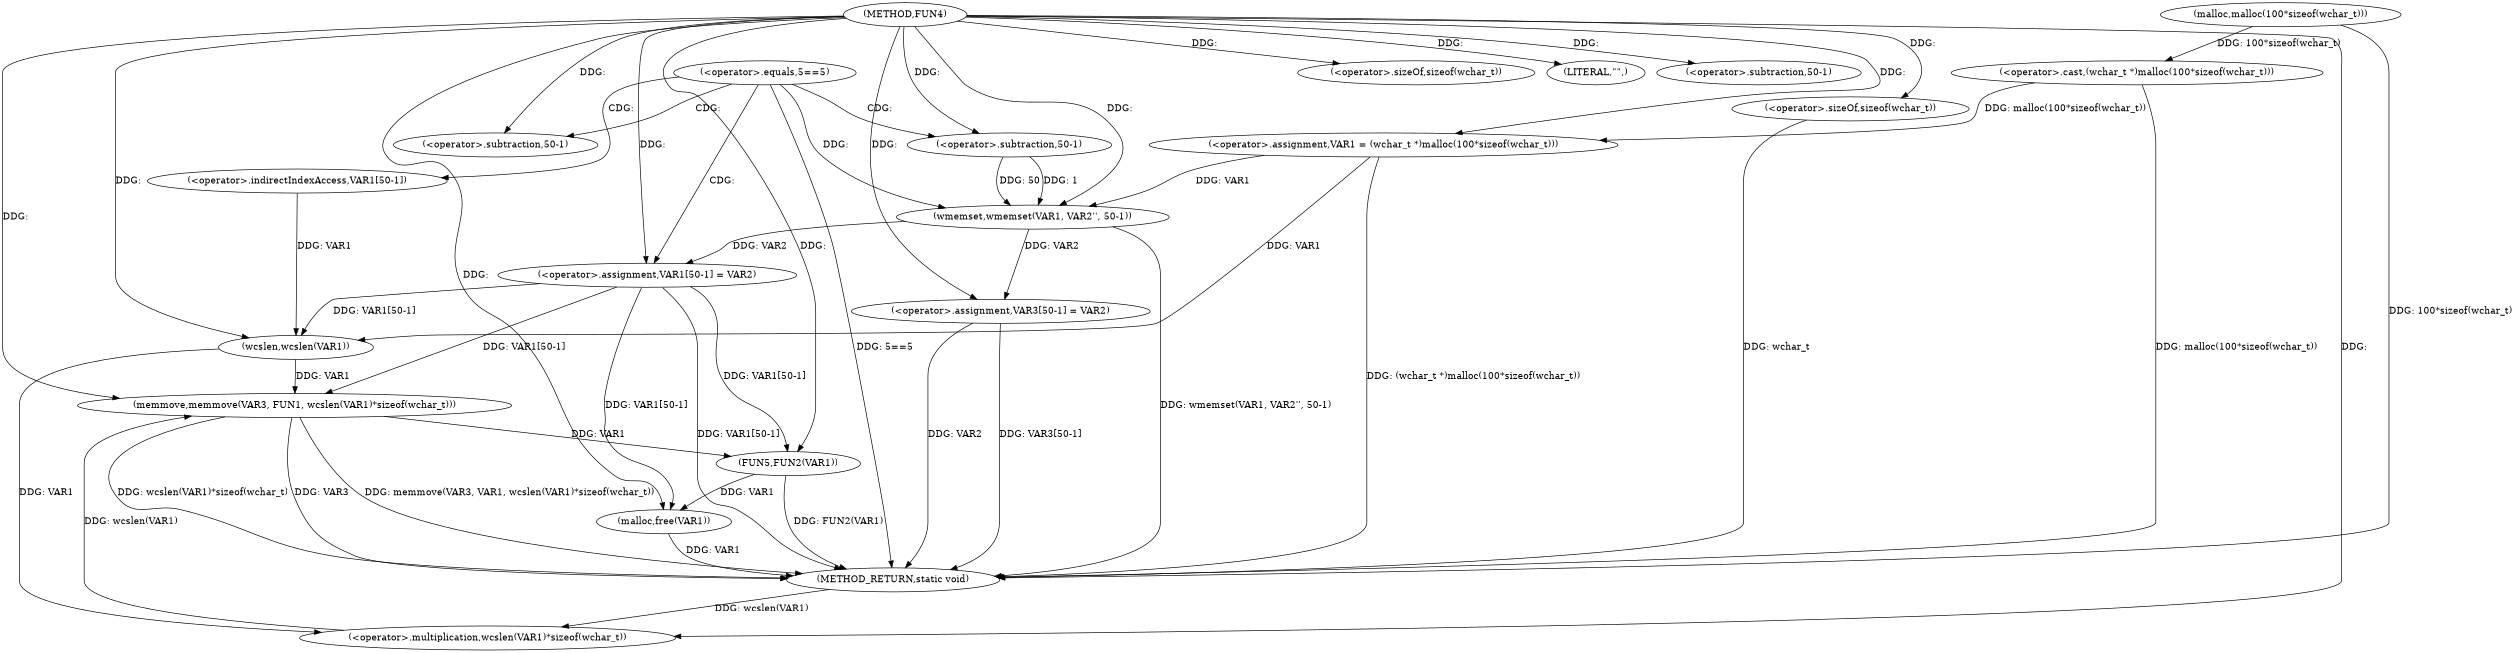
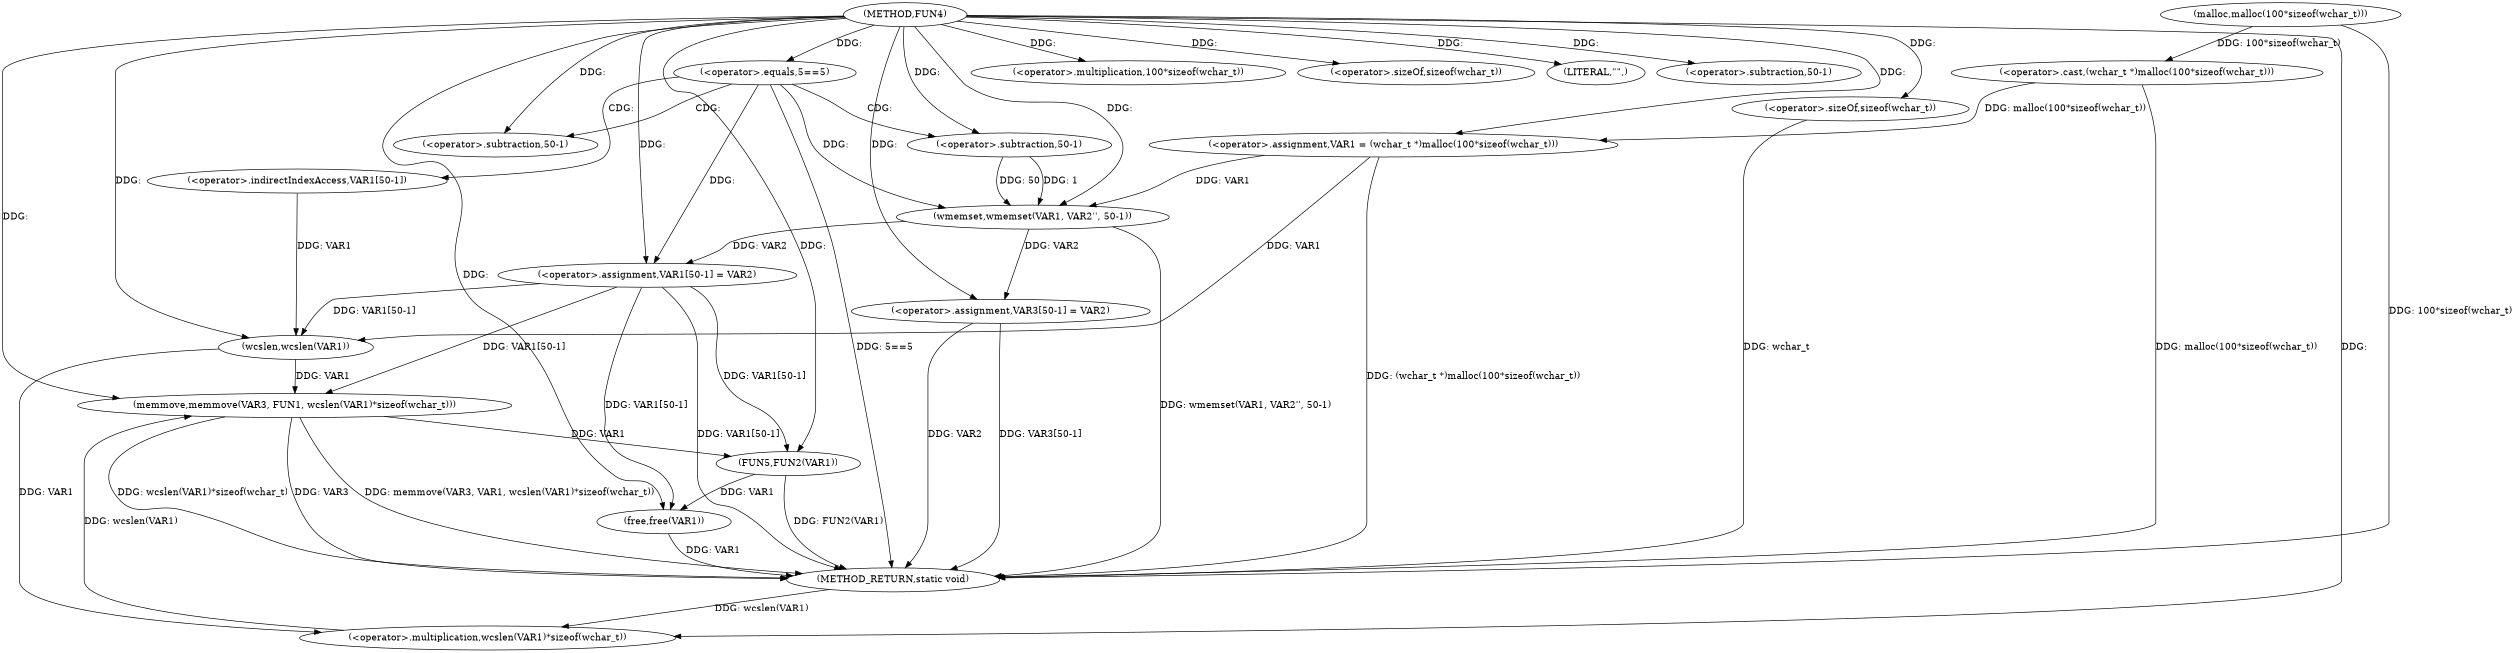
none -> (833, 40)
none -> (1128, 73)
(724, 181) -> (724, 181)
(664, 522) -> (664, 522)
